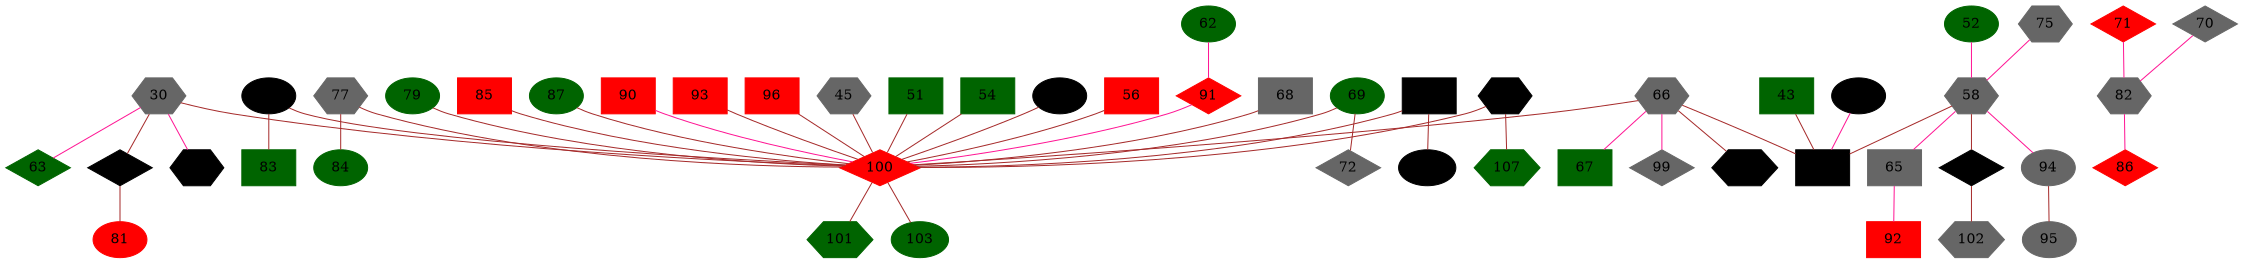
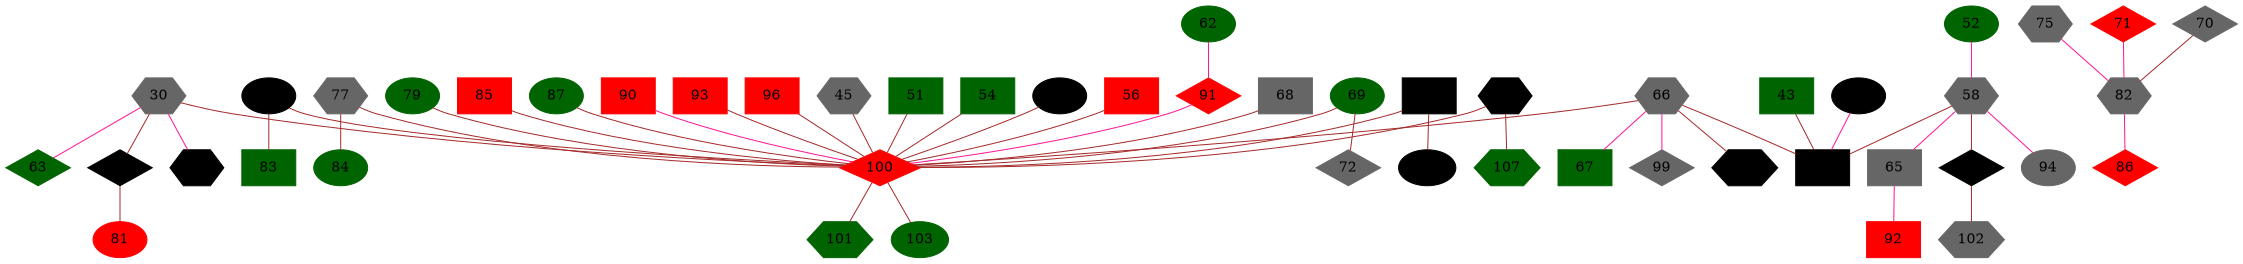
(2167, 58) -> (2167, 58)
(2008, 60) -> (2085, 60)
(2049, 240) -> none
